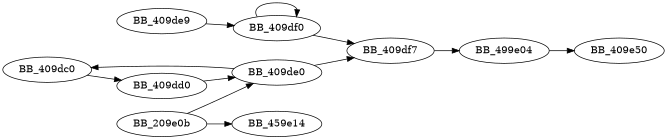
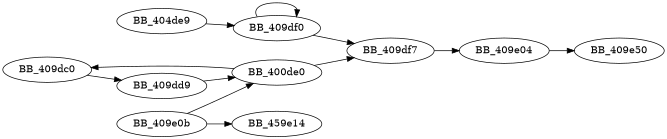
(162, 21) -> (162, 21)
(504, 51) -> (504, 51)
(277, 73) -> (277, 73)
(162, 86) -> (162, 86)
(162, 124) -> (162, 124)
